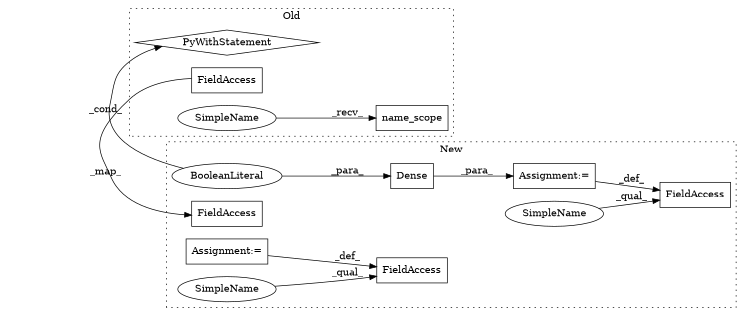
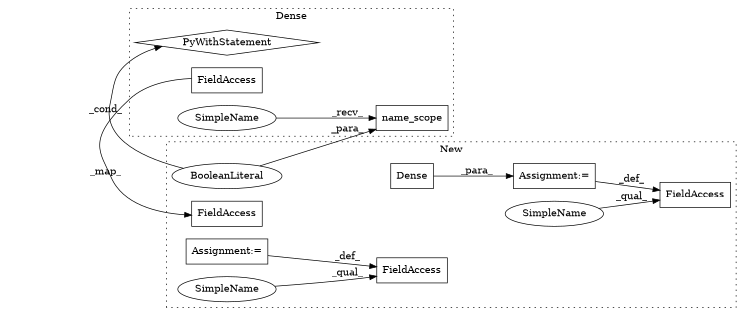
(292, 16) -> (292, 16)
(333, 176) -> (315, 149)
